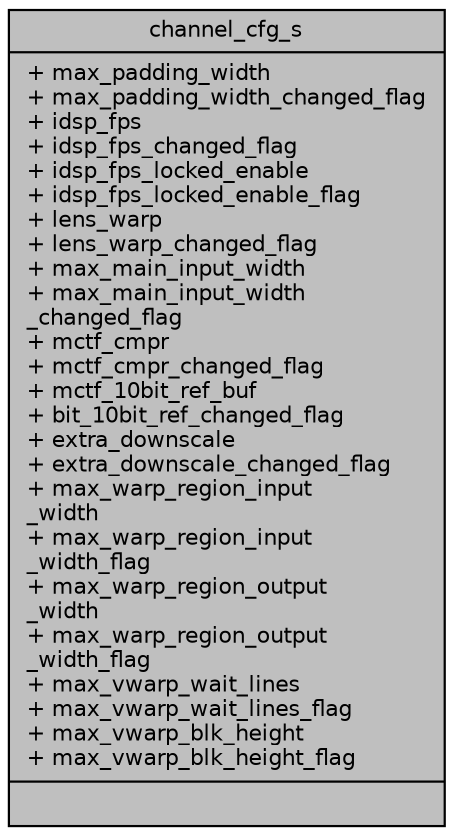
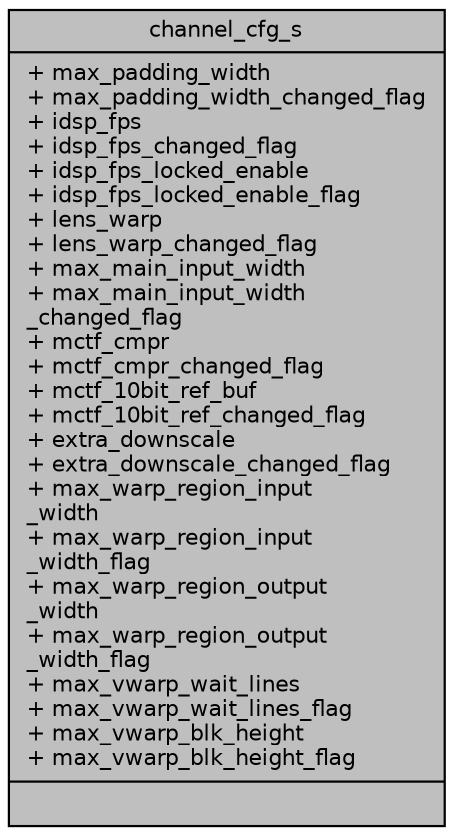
(186, 416) -> (197, 416)
